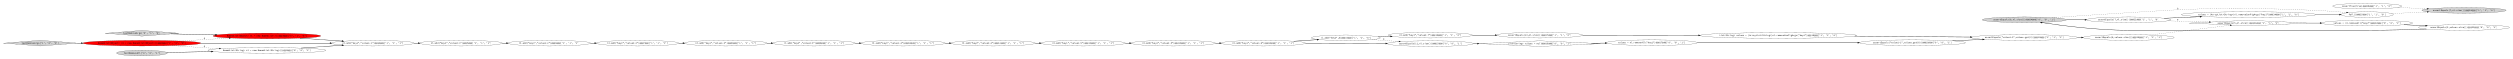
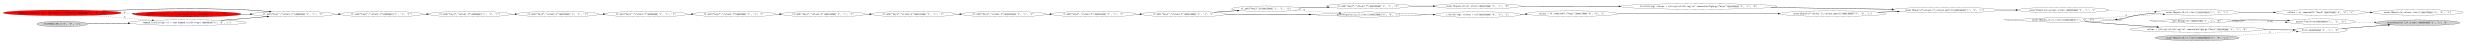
(2409, 13) -> (2365, 27)
(2076, 20) -> (2142, 14)
(2129, 20) -> (2063, 20)
none -> (2197, 21)
(2249, 23) -> (2197, 12)
(2234, 30) -> none
(142, 33) -> none
(40, 43) -> none
(1430, 44) -> (1368, 15)
(1540, 44) -> (1478, 15)
